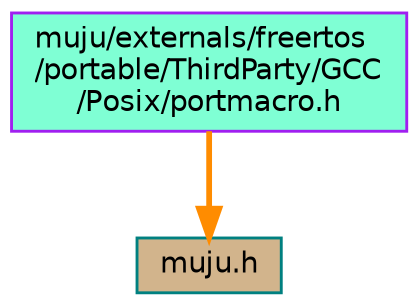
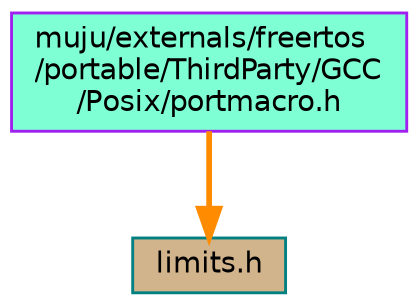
(209, 265) -> (209, 265)
